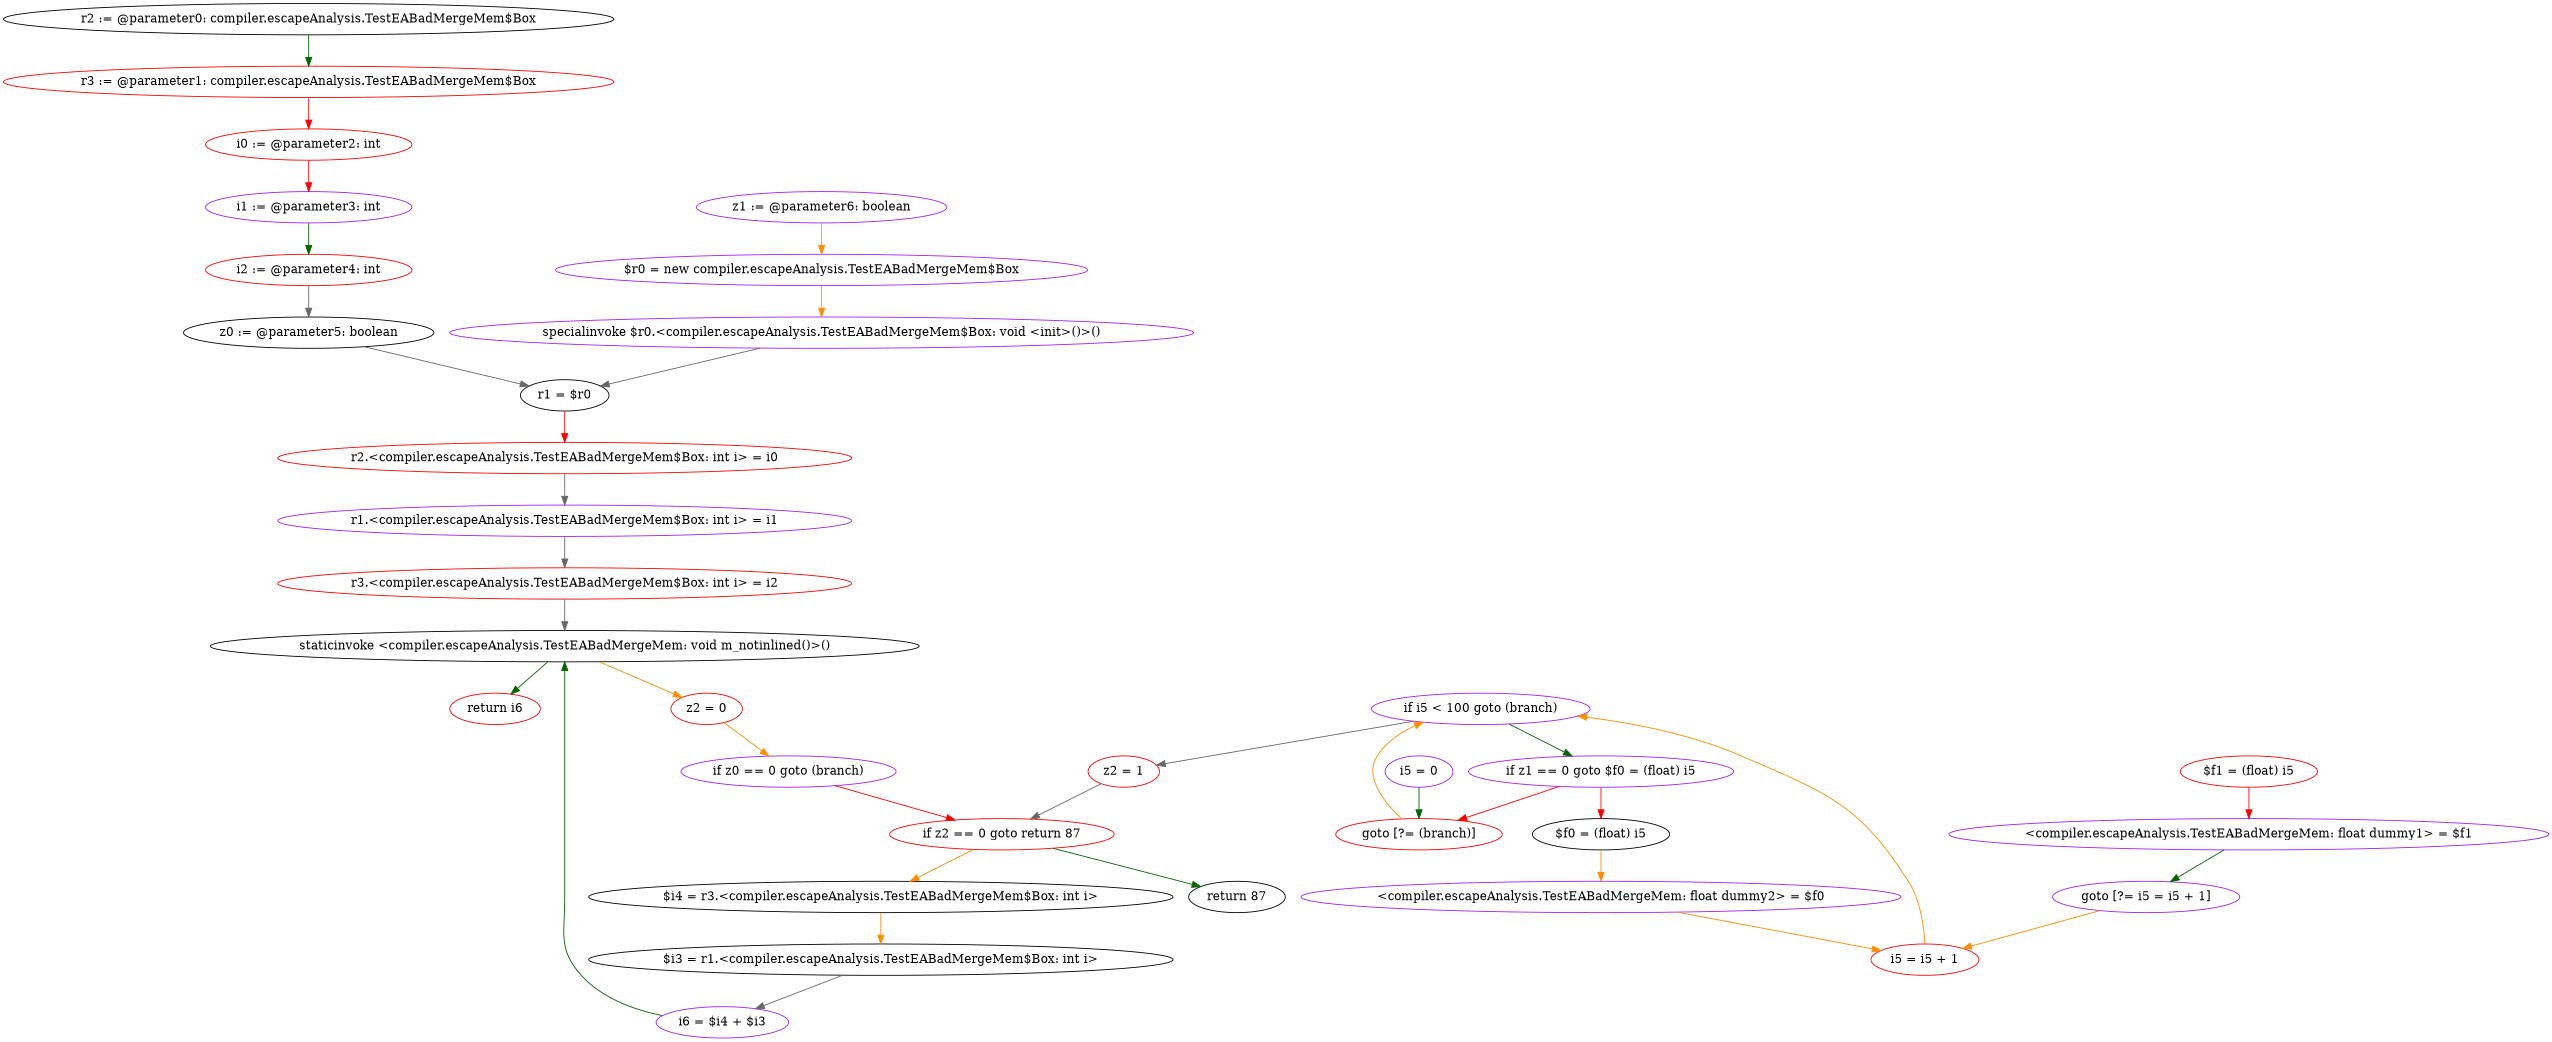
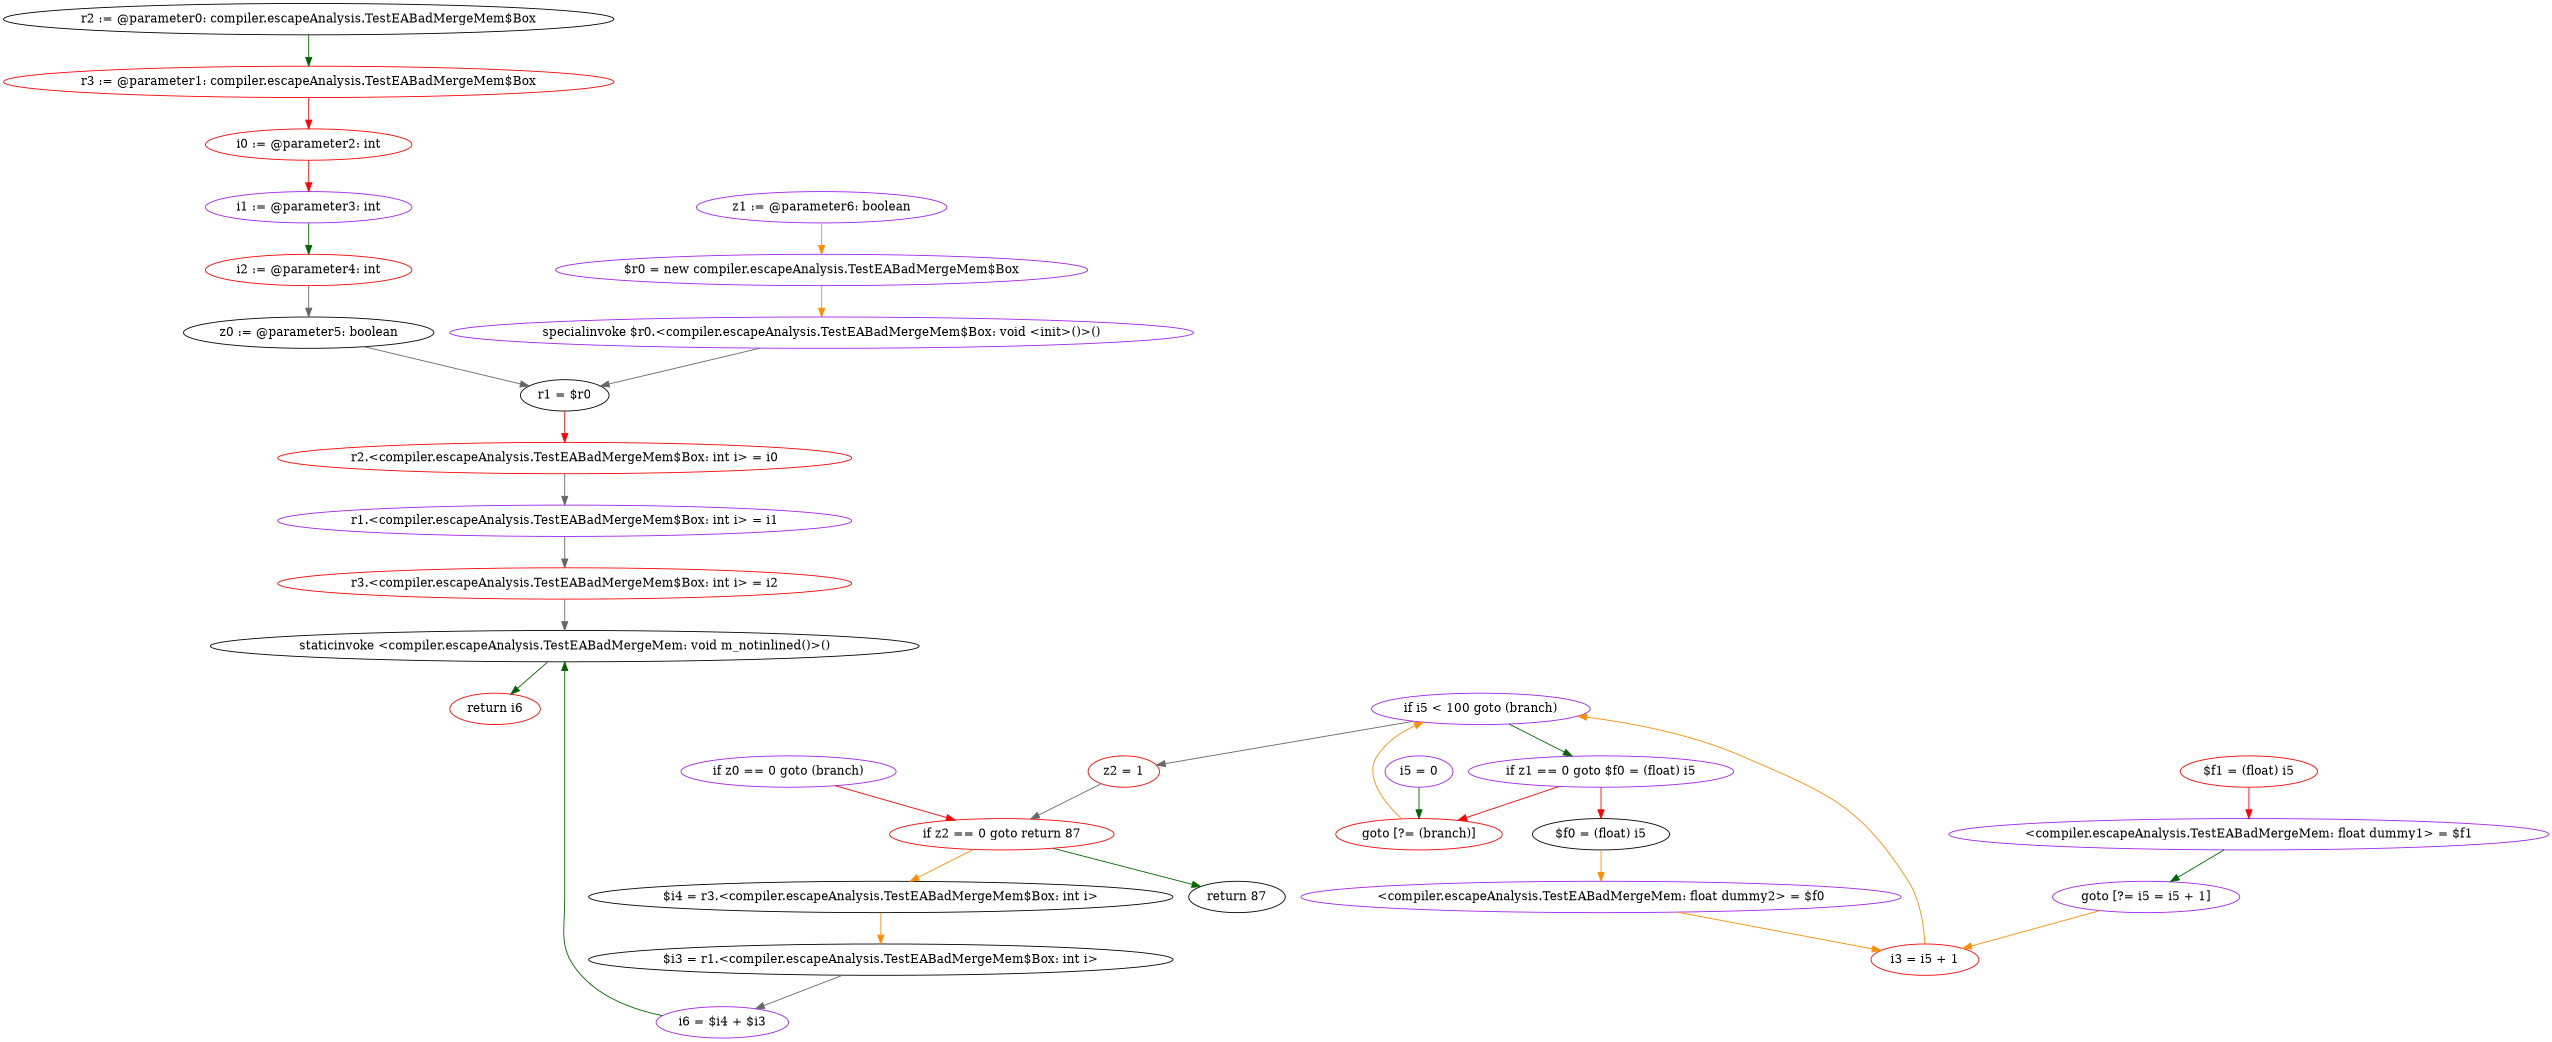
(707, 709) -> none
(1925, 960) -> (1925, 960)
